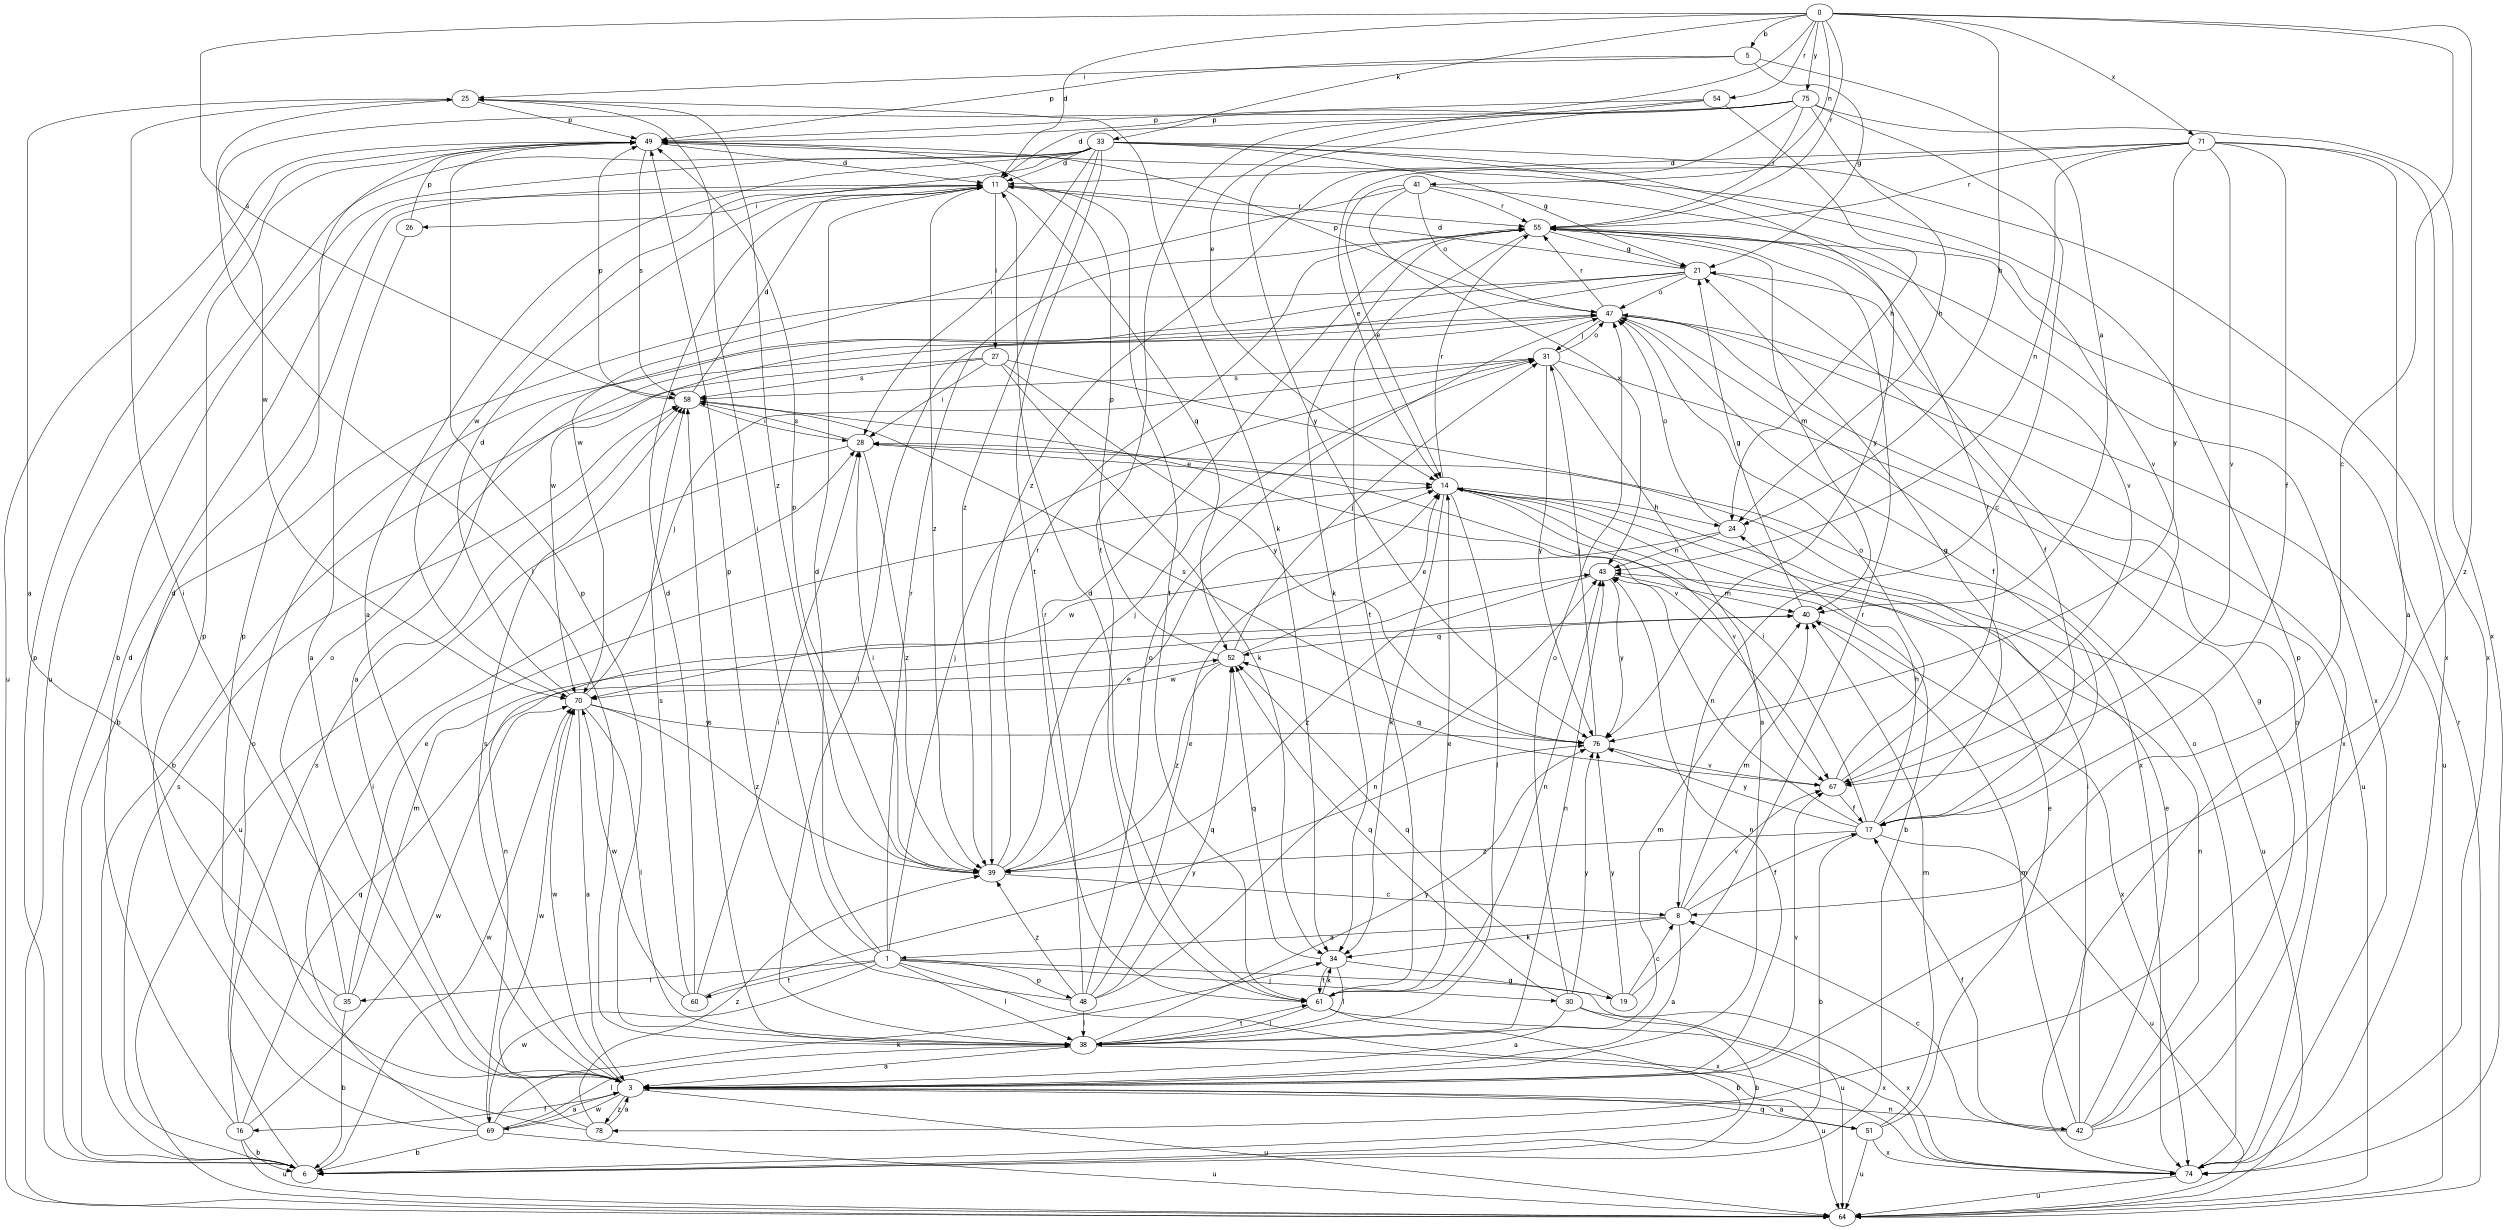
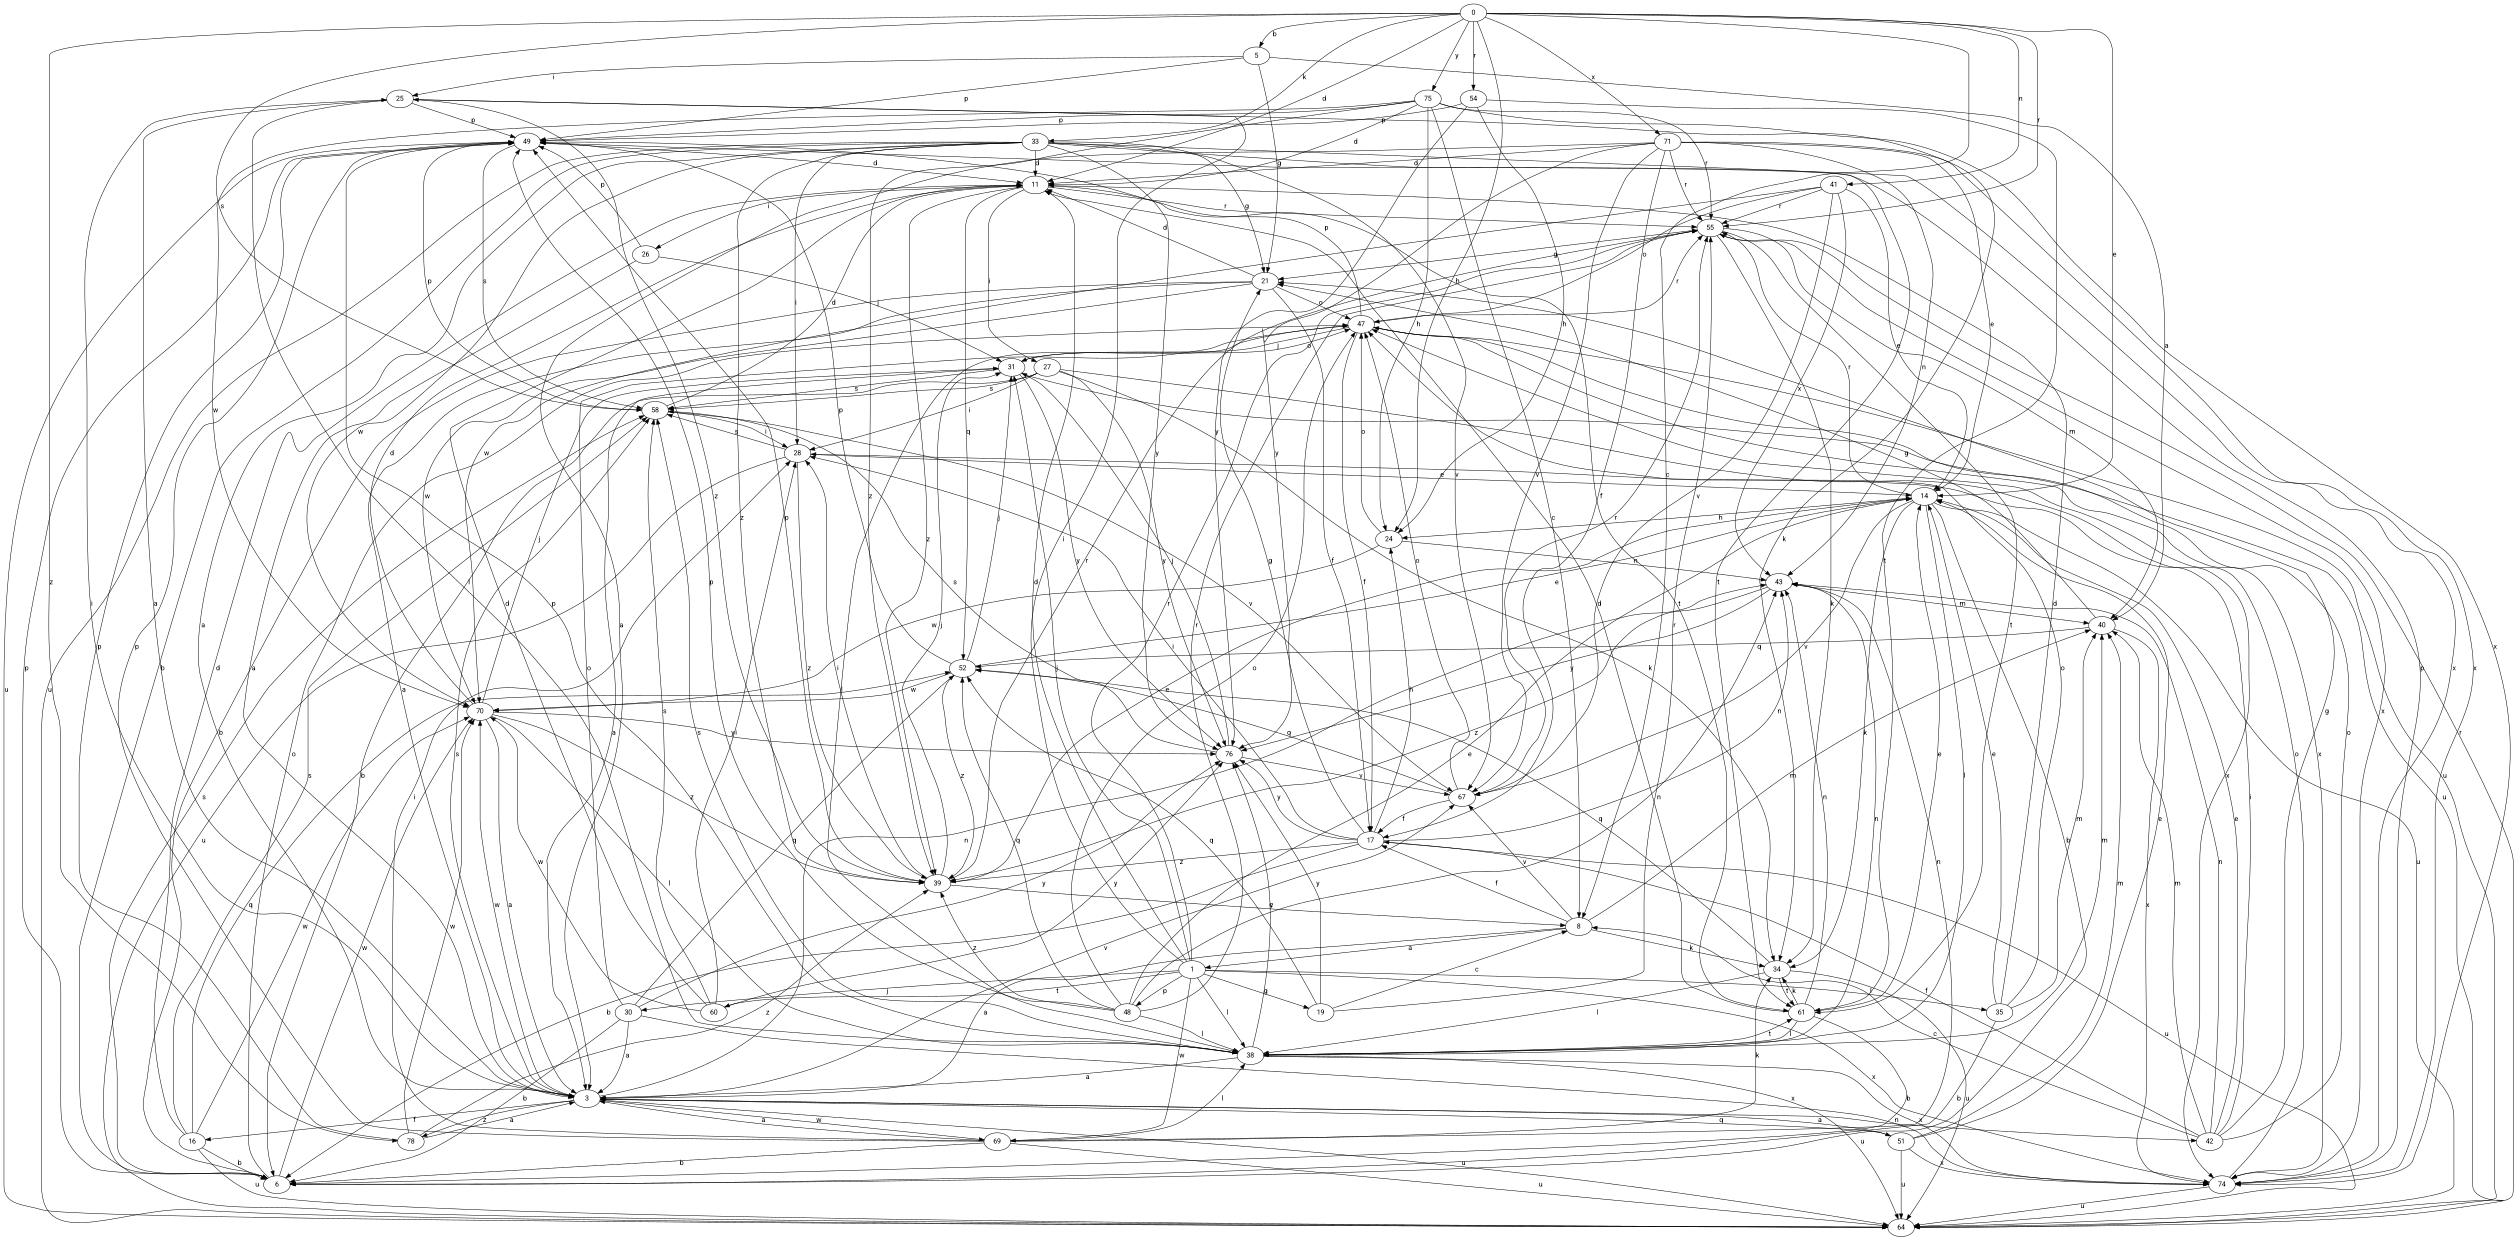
none -> (824, 289)
(1790, 1056) -> (1750, 1067)
